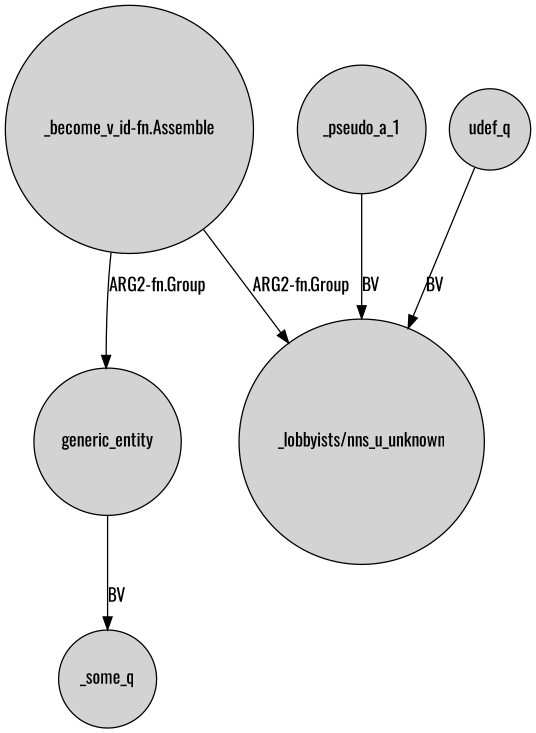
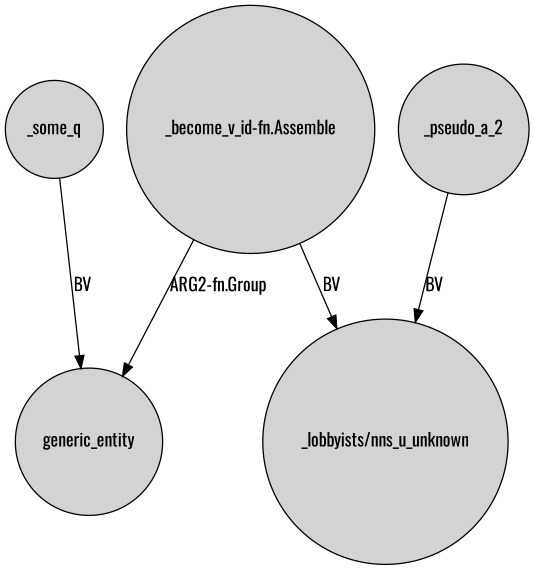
(362, 129) -> (464, 129)
(490, 129) -> none
(301, 286) -> (332, 286)
(108, 566) -> (70, 267)
